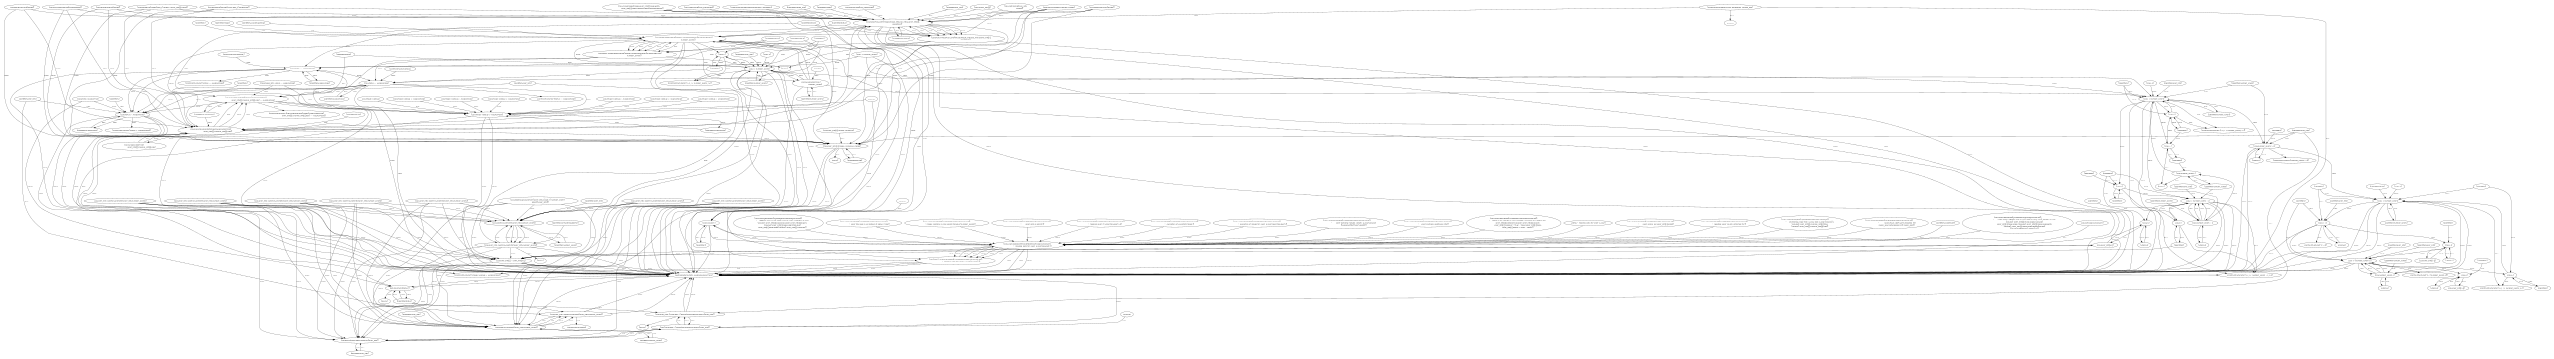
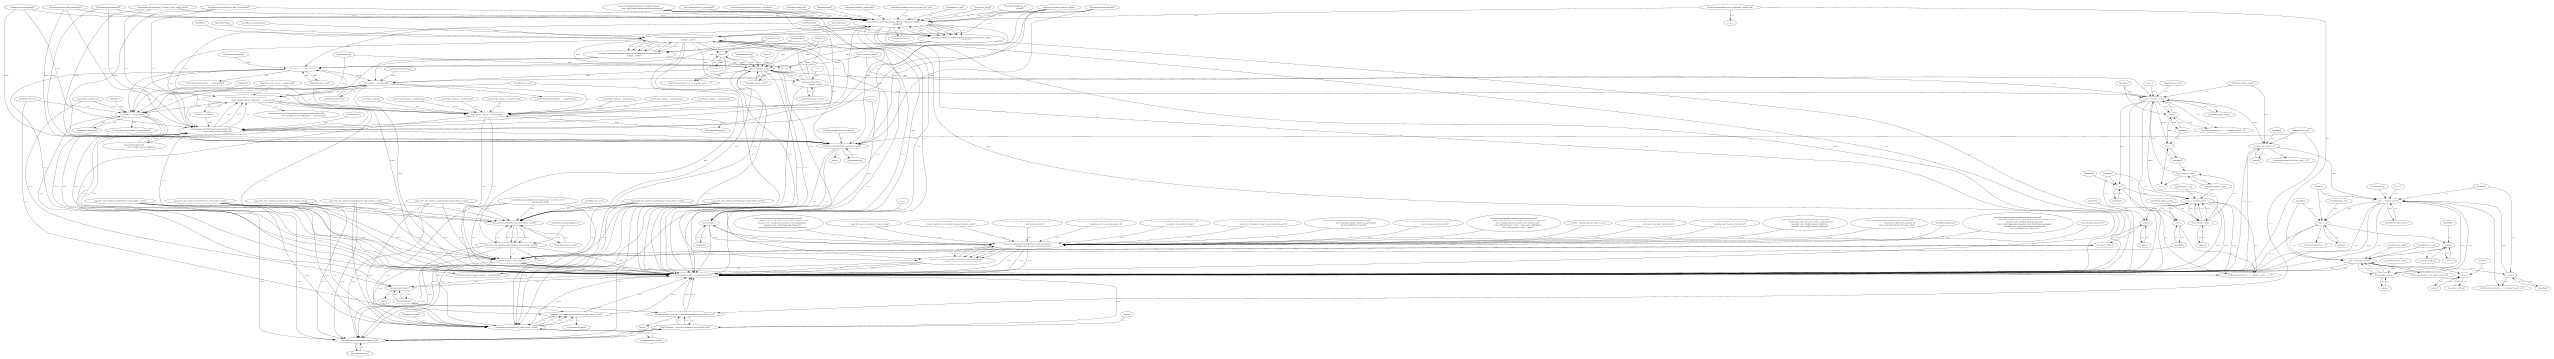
none -> (911, 7)
none -> (196, 88)
